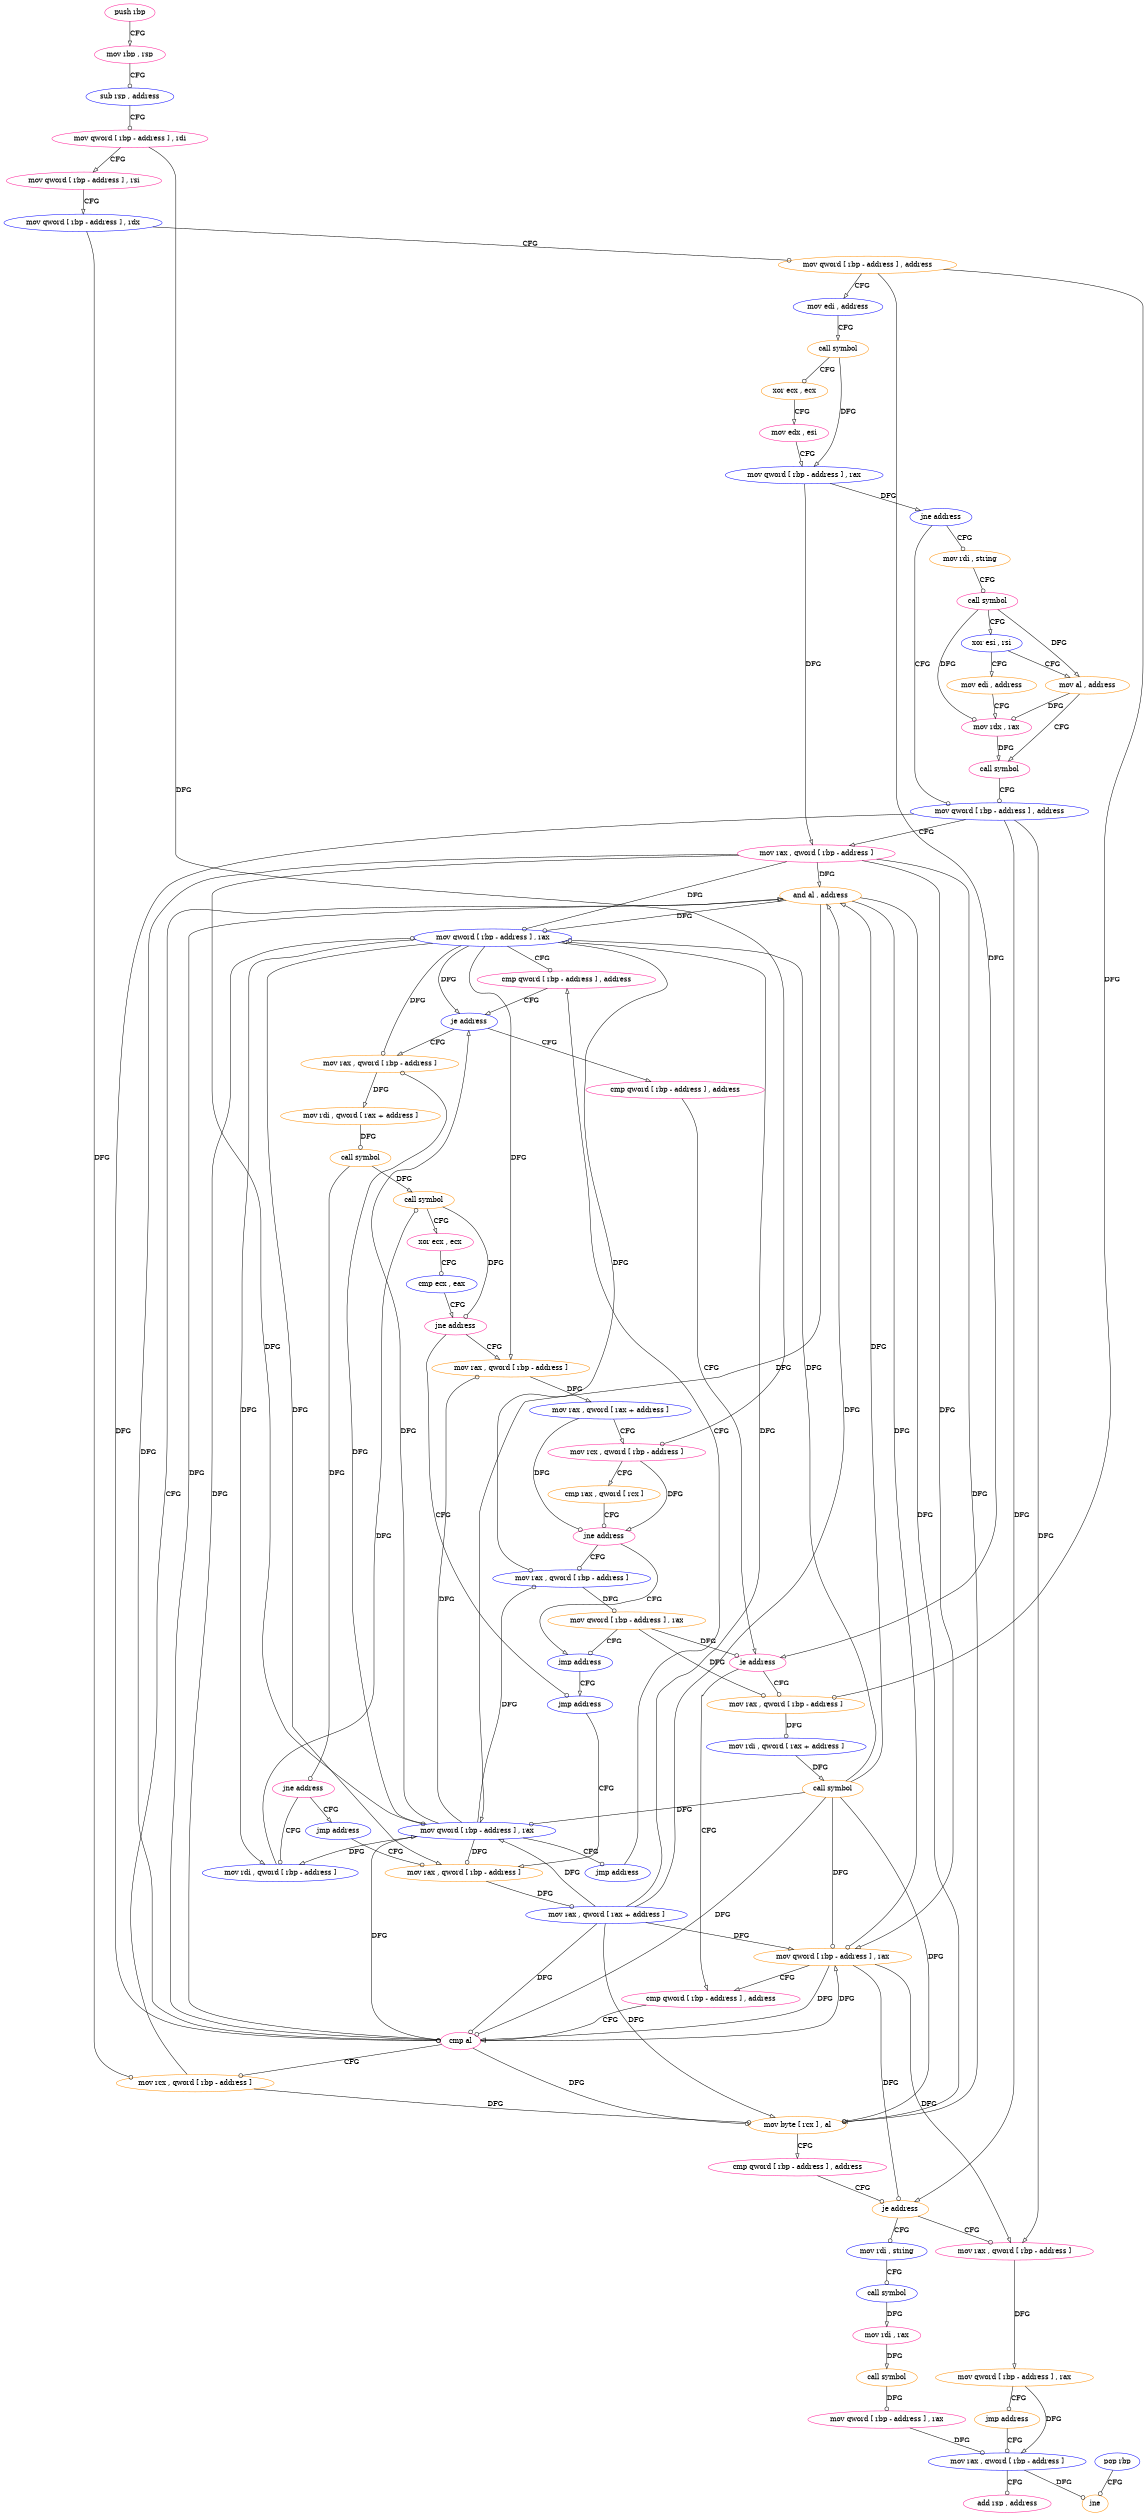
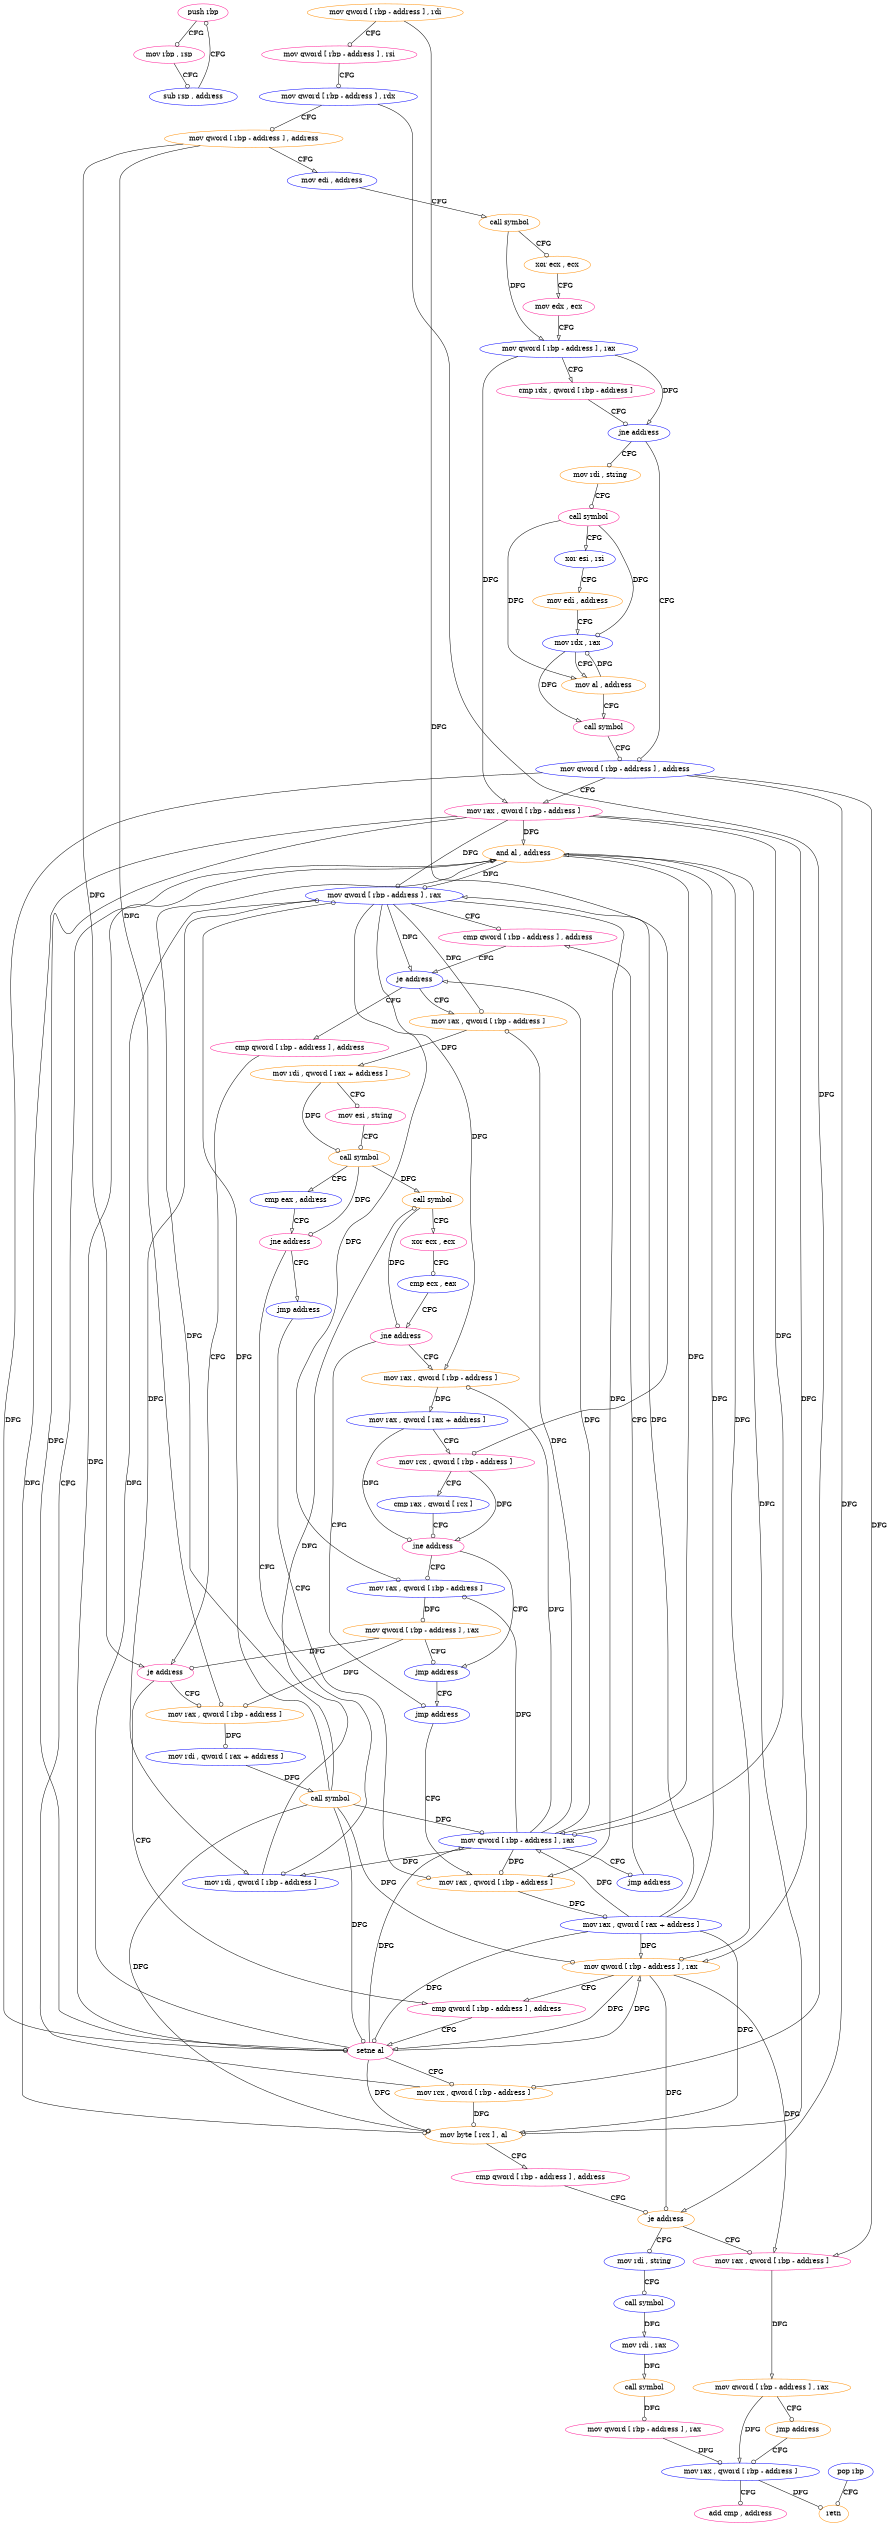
(130, 31) -> (187, 32)
(130, 116) -> (210, 57)
(130, 139) -> (385, 13)
(109, 158) -> (364, 32)
(84, 199) -> (339, 74)
none -> (576, 391)
(794, 433) -> (559, 307)
(1037, 663) -> (576, 664)
(997, 727) -> (578, 643)
none -> (365, 1116)
none -> (296, 1200)
(604, 1494) -> (433, 1505)
(919, 1537) -> (761, 1543)
(461, 2041) -> (370, 2051)
(887, 2335) -> (644, 2346)
(1007, 2504) -> (740, 2514)
(1095, 2504) -> (834, 2514)
